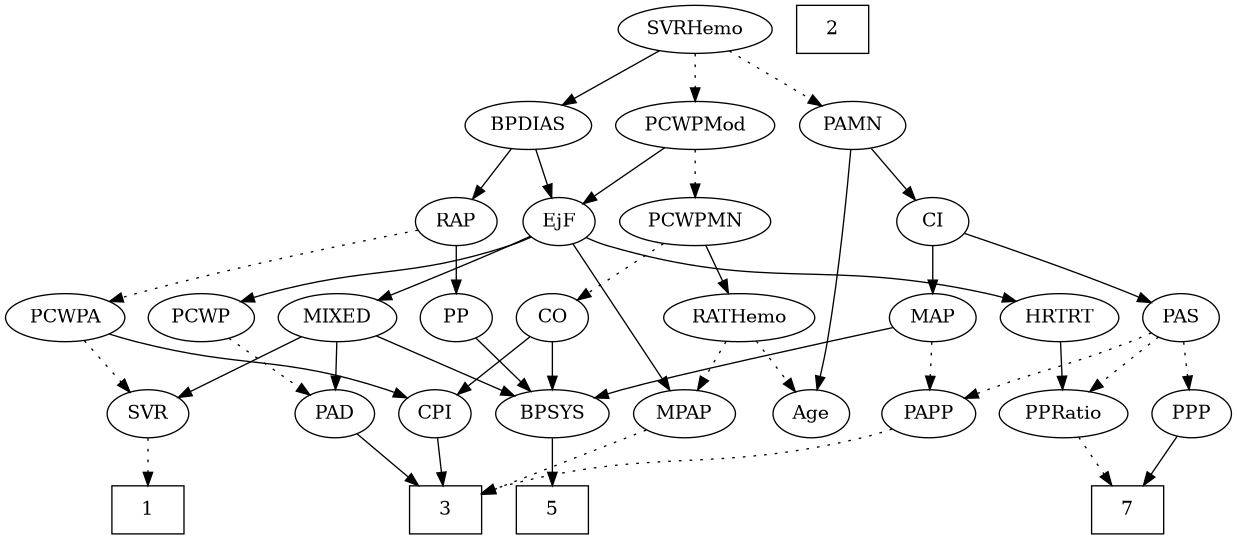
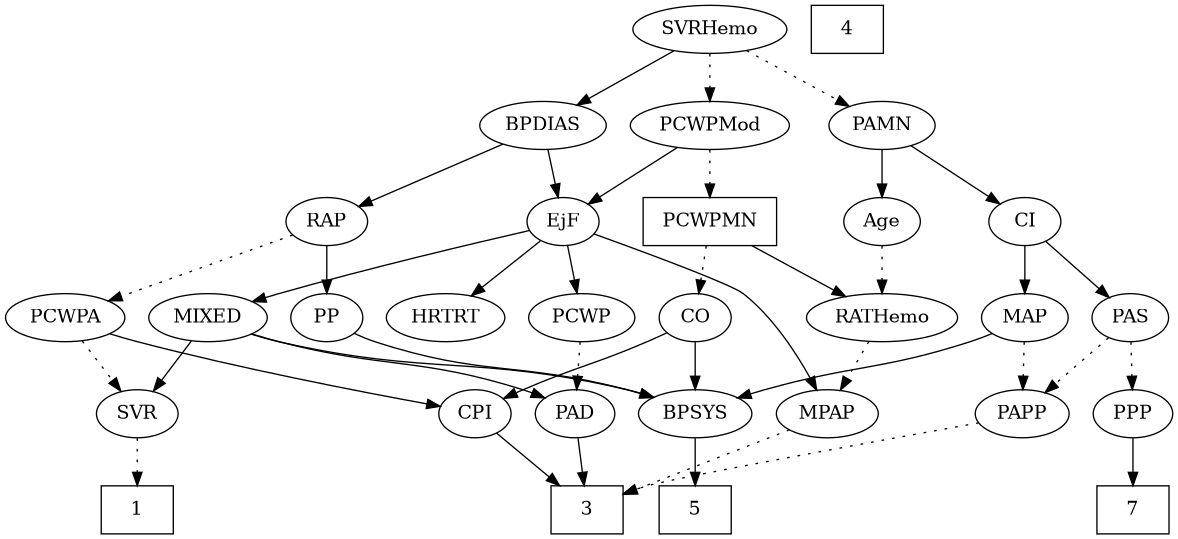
(833, 29) -> (847, 29)
(695, 222) -> (710, 222)
(773, 363) -> (882, 263)
(1064, 414) -> none
